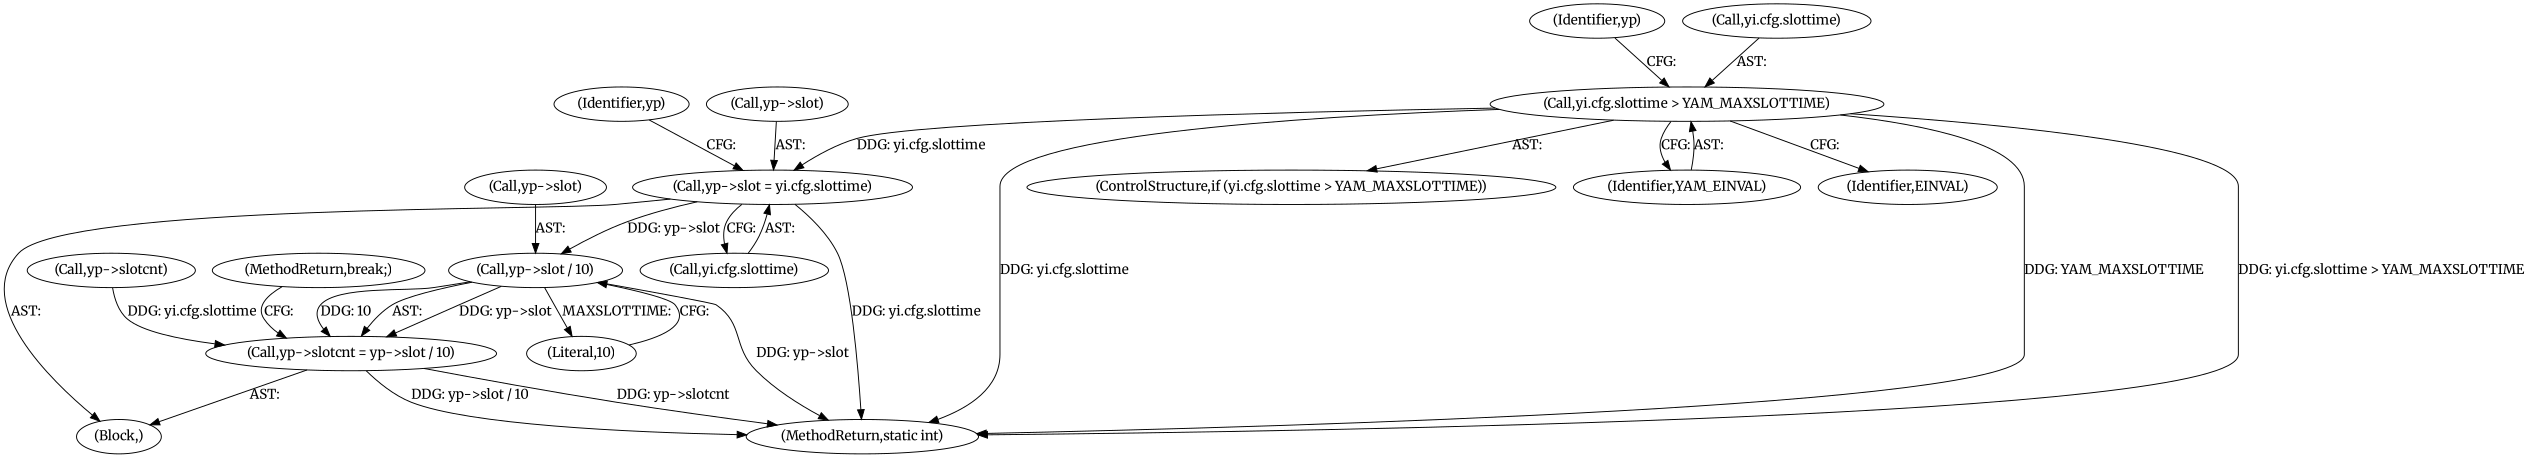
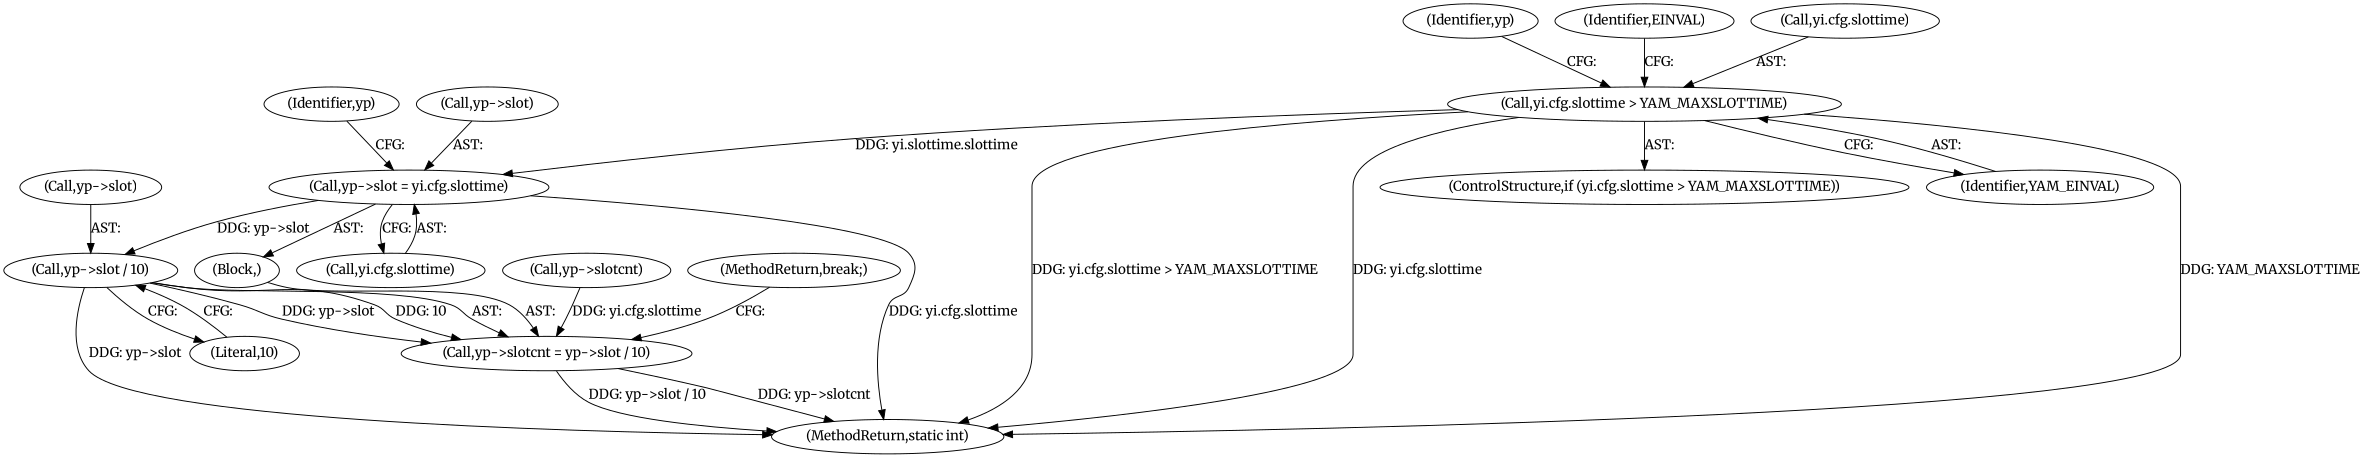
(1795, 145) -> (1645, 58)
(922, 146) -> (937, 146)
(619, 312) -> (164, 312)
(233, 396) -> (413, 291)
